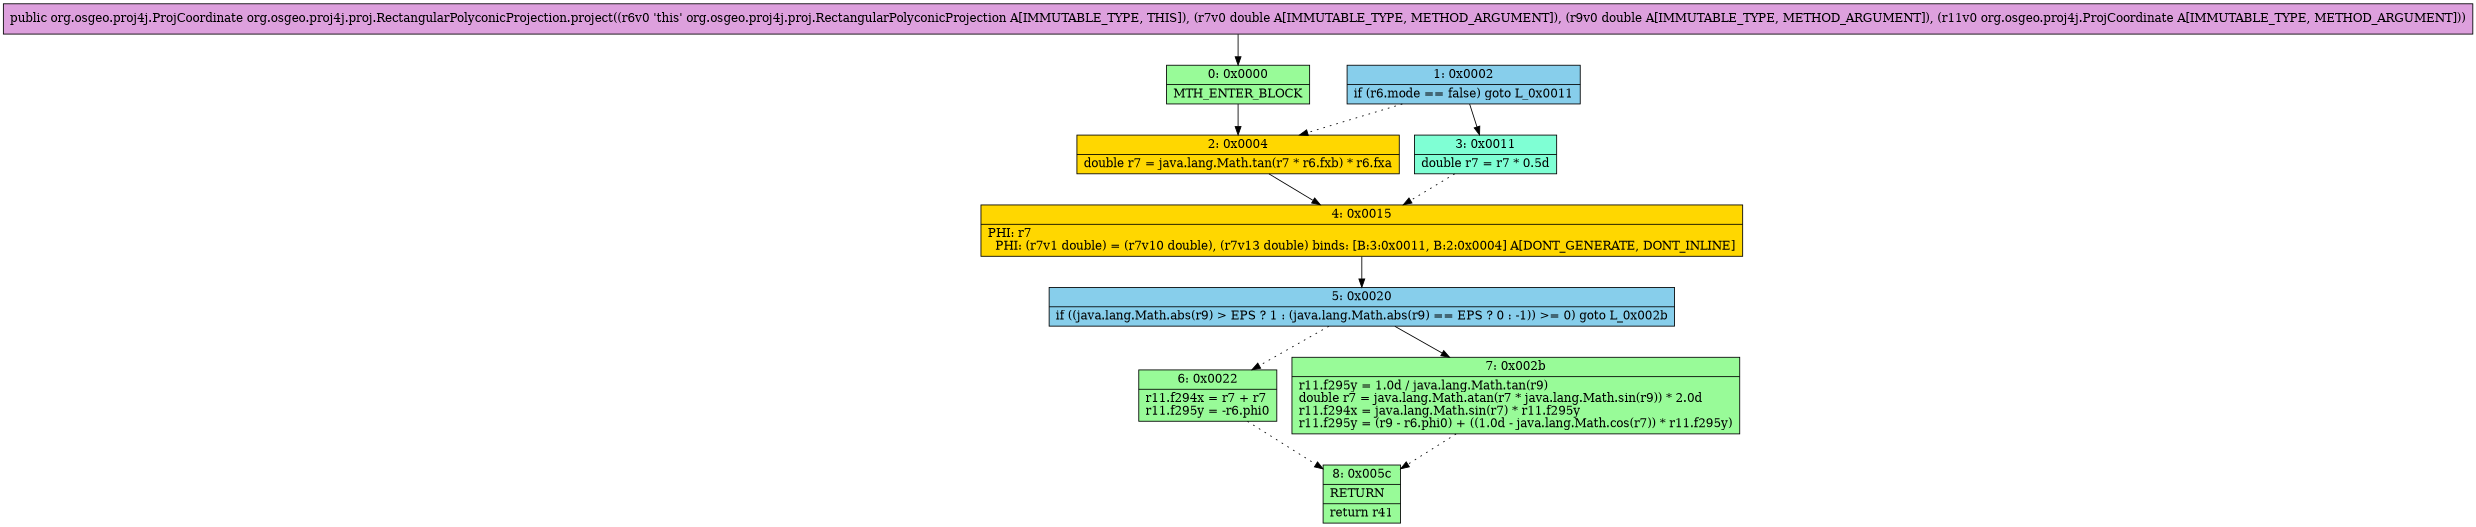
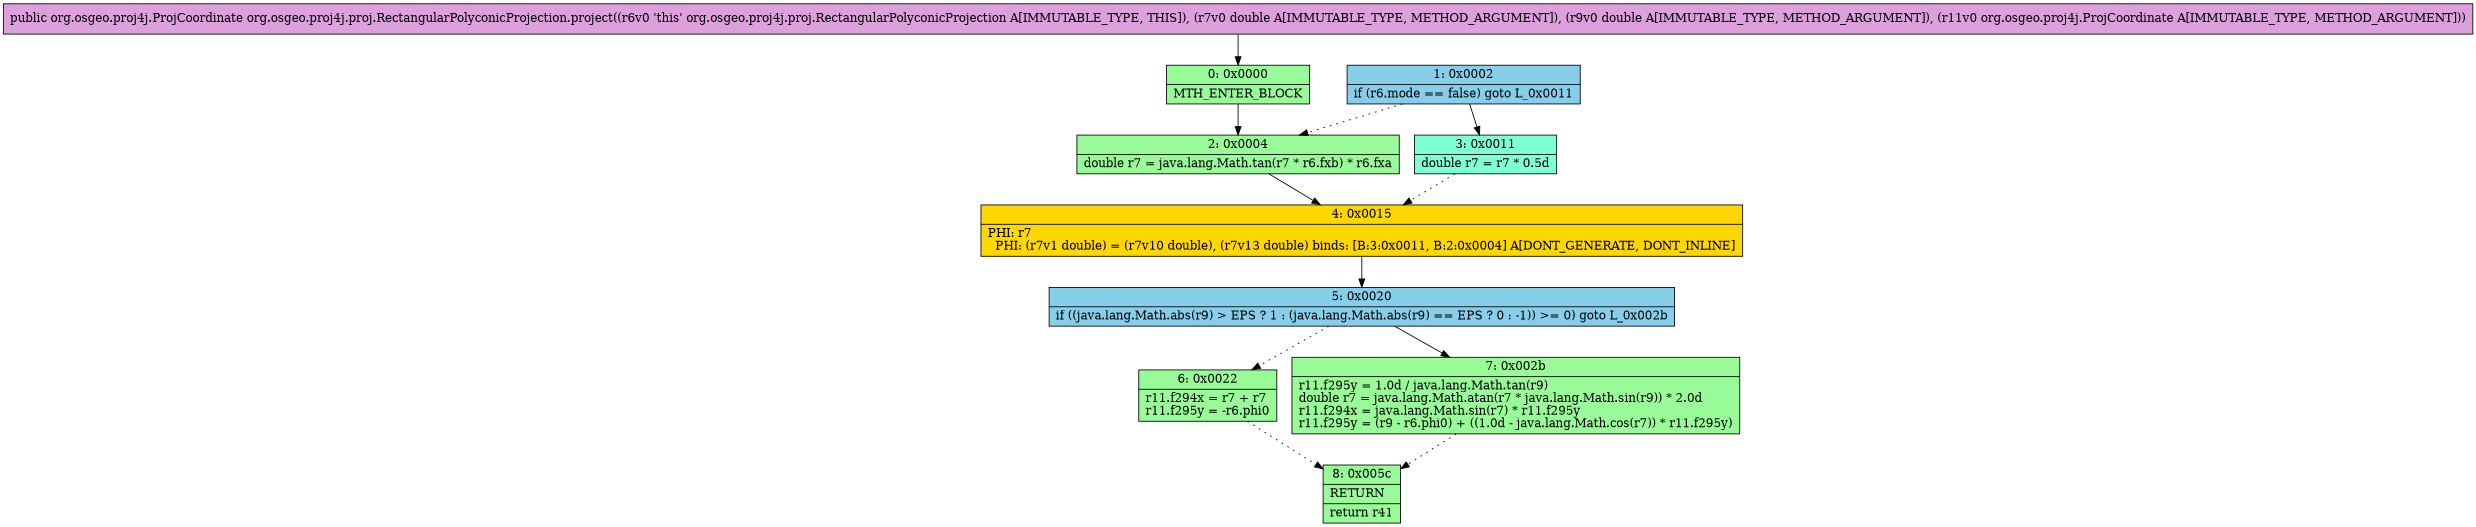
(1238, 154) -> (1238, 154)
